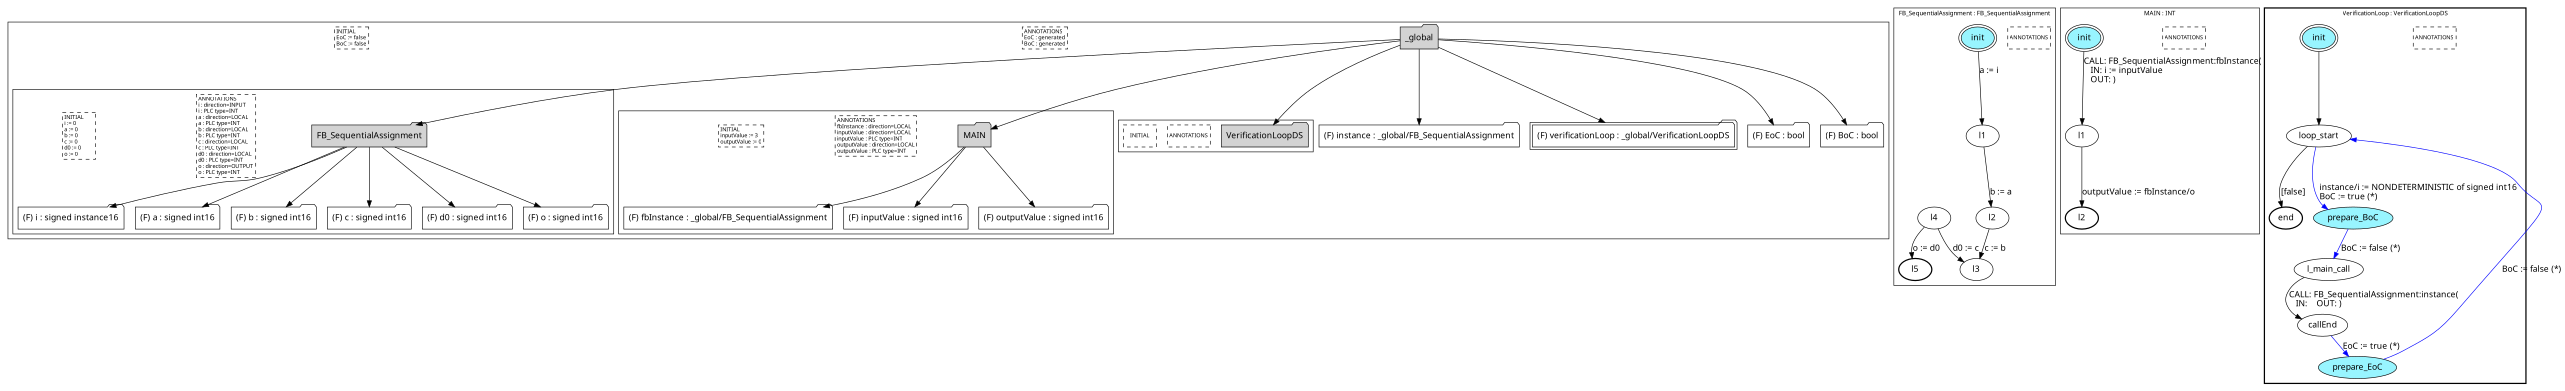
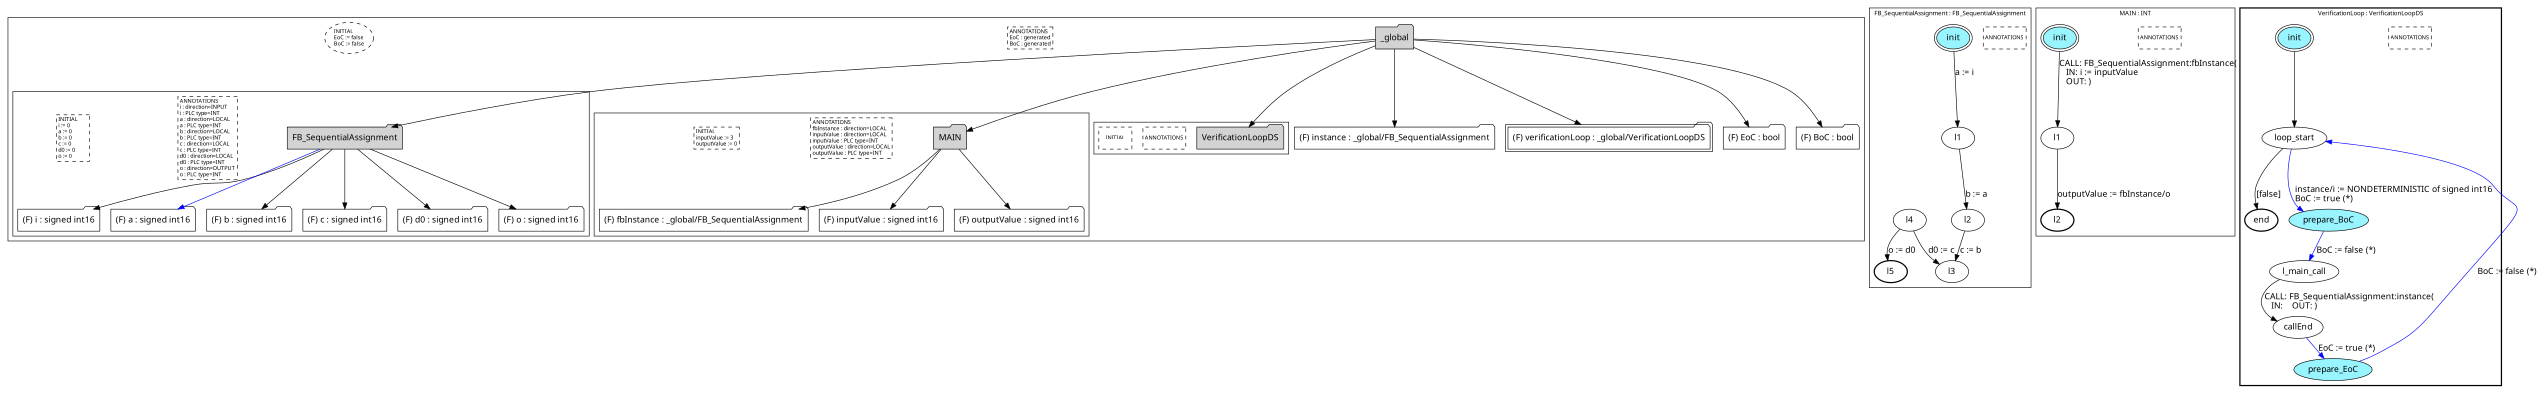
(352, 38) -> (349, 38)
(263, 182) -> (231, 187)
(71, 218) -> (59, 220)
